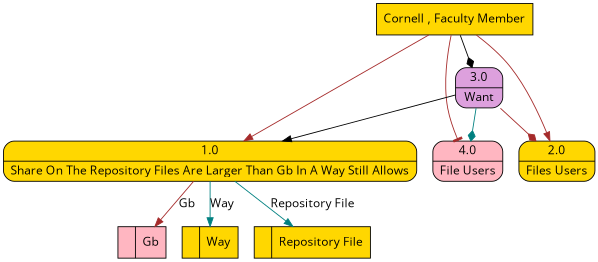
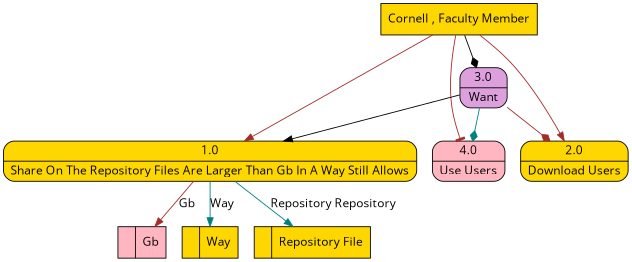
(468, 171) -> (469, 171)
(557, 171) -> (574, 171)
(313, 204) -> (333, 204)
